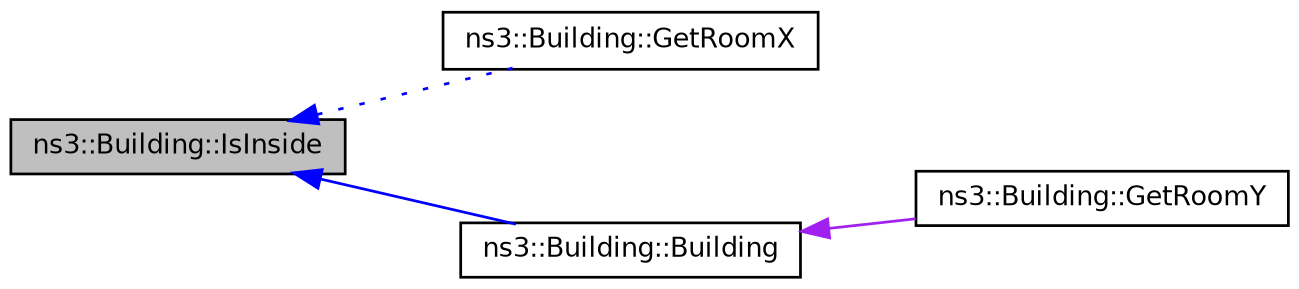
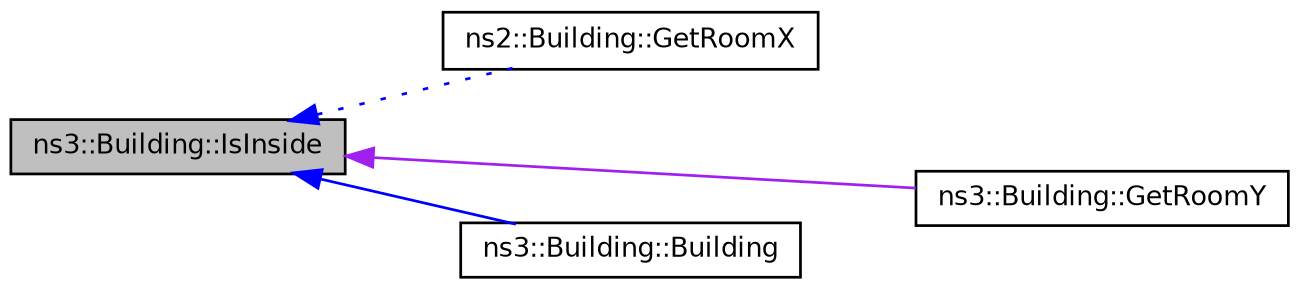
(631, 41) -> (631, 41)
(872, 224) -> (645, 173)
